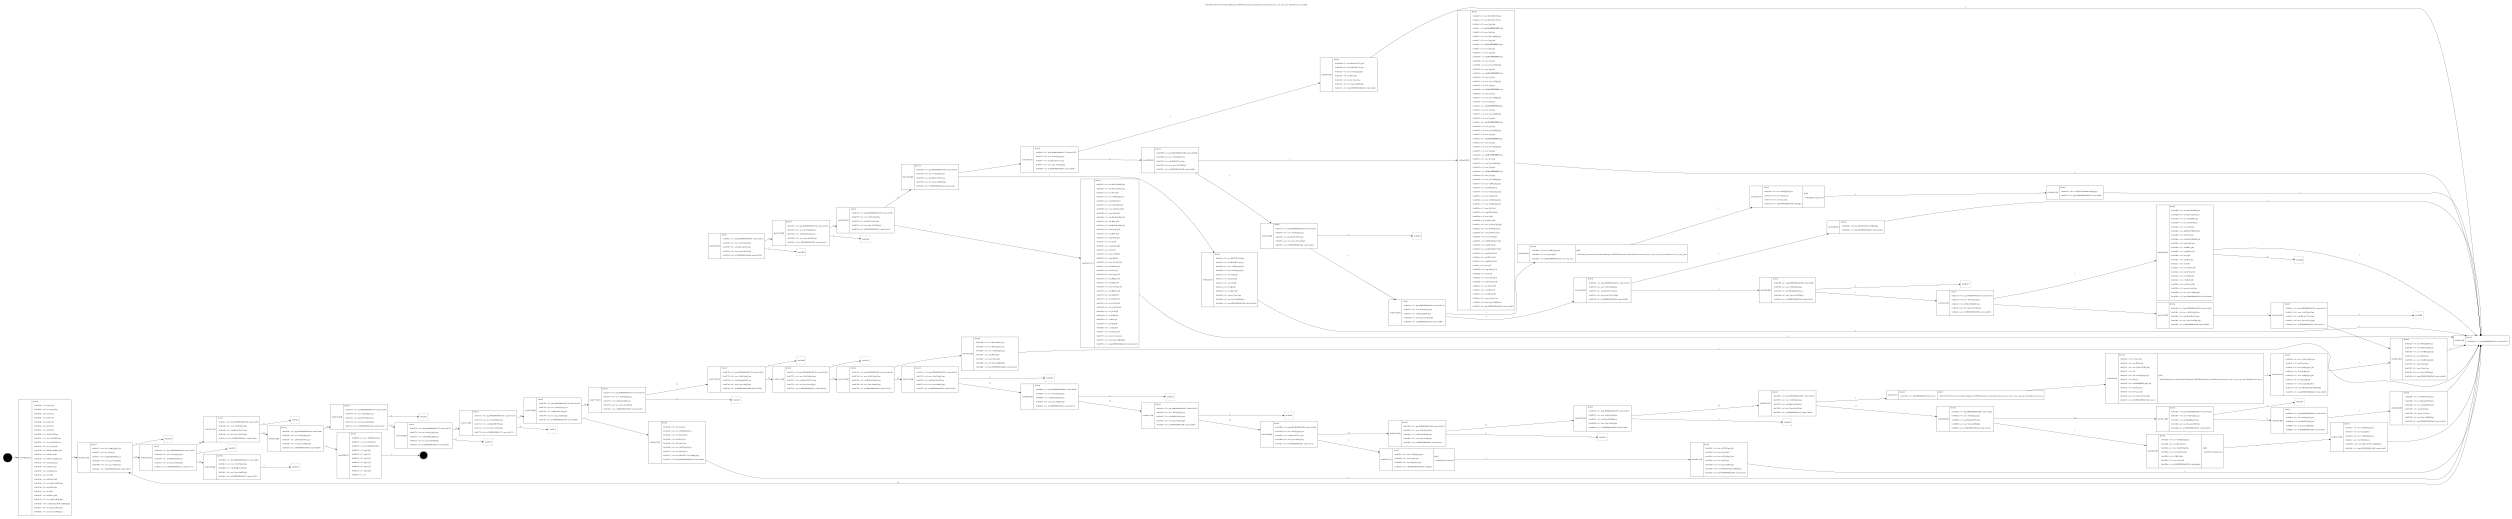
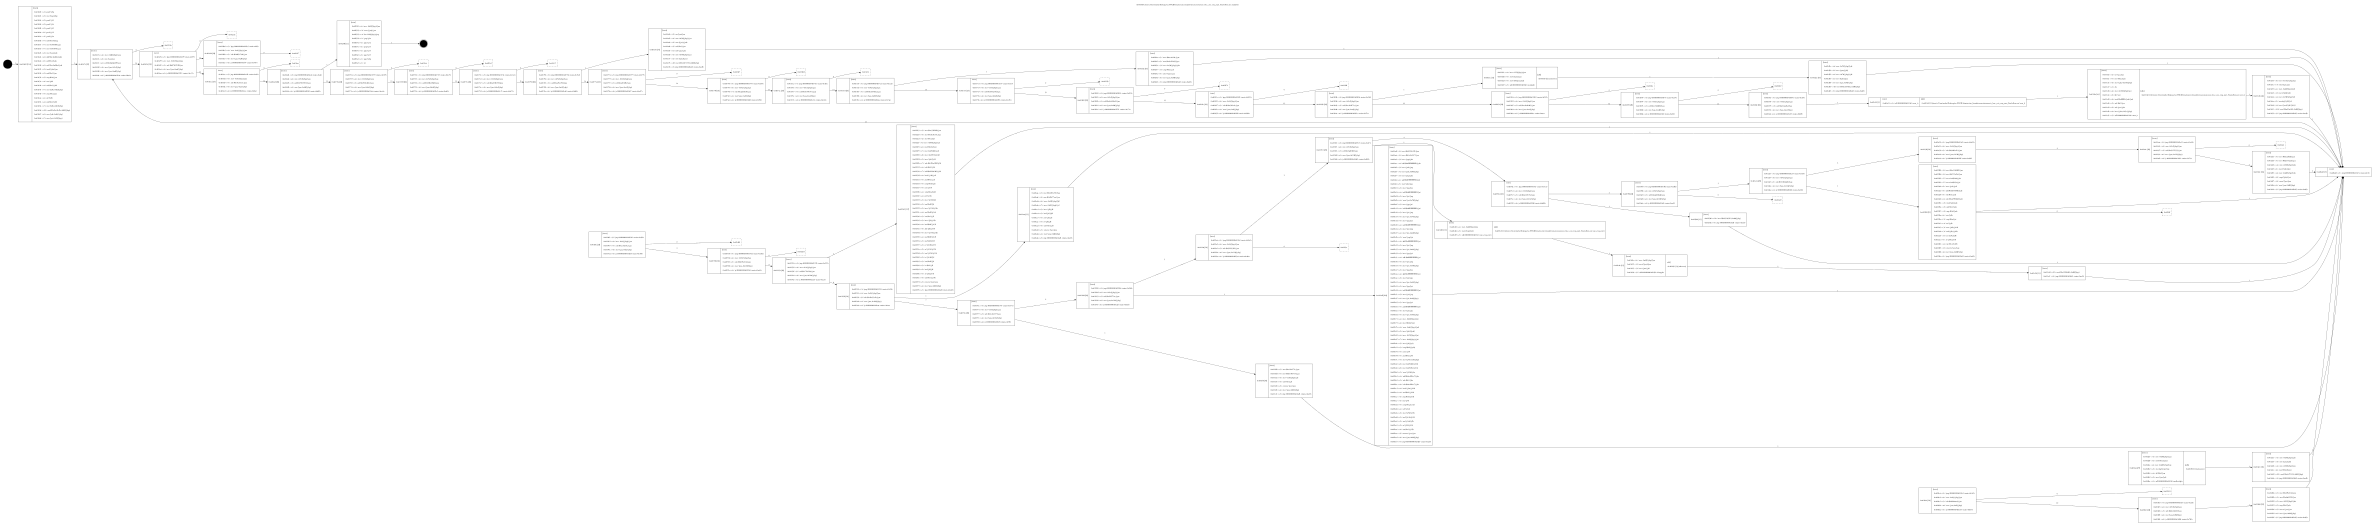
(2358, 367) -> (2327, 140)
(1965, 419) -> none
